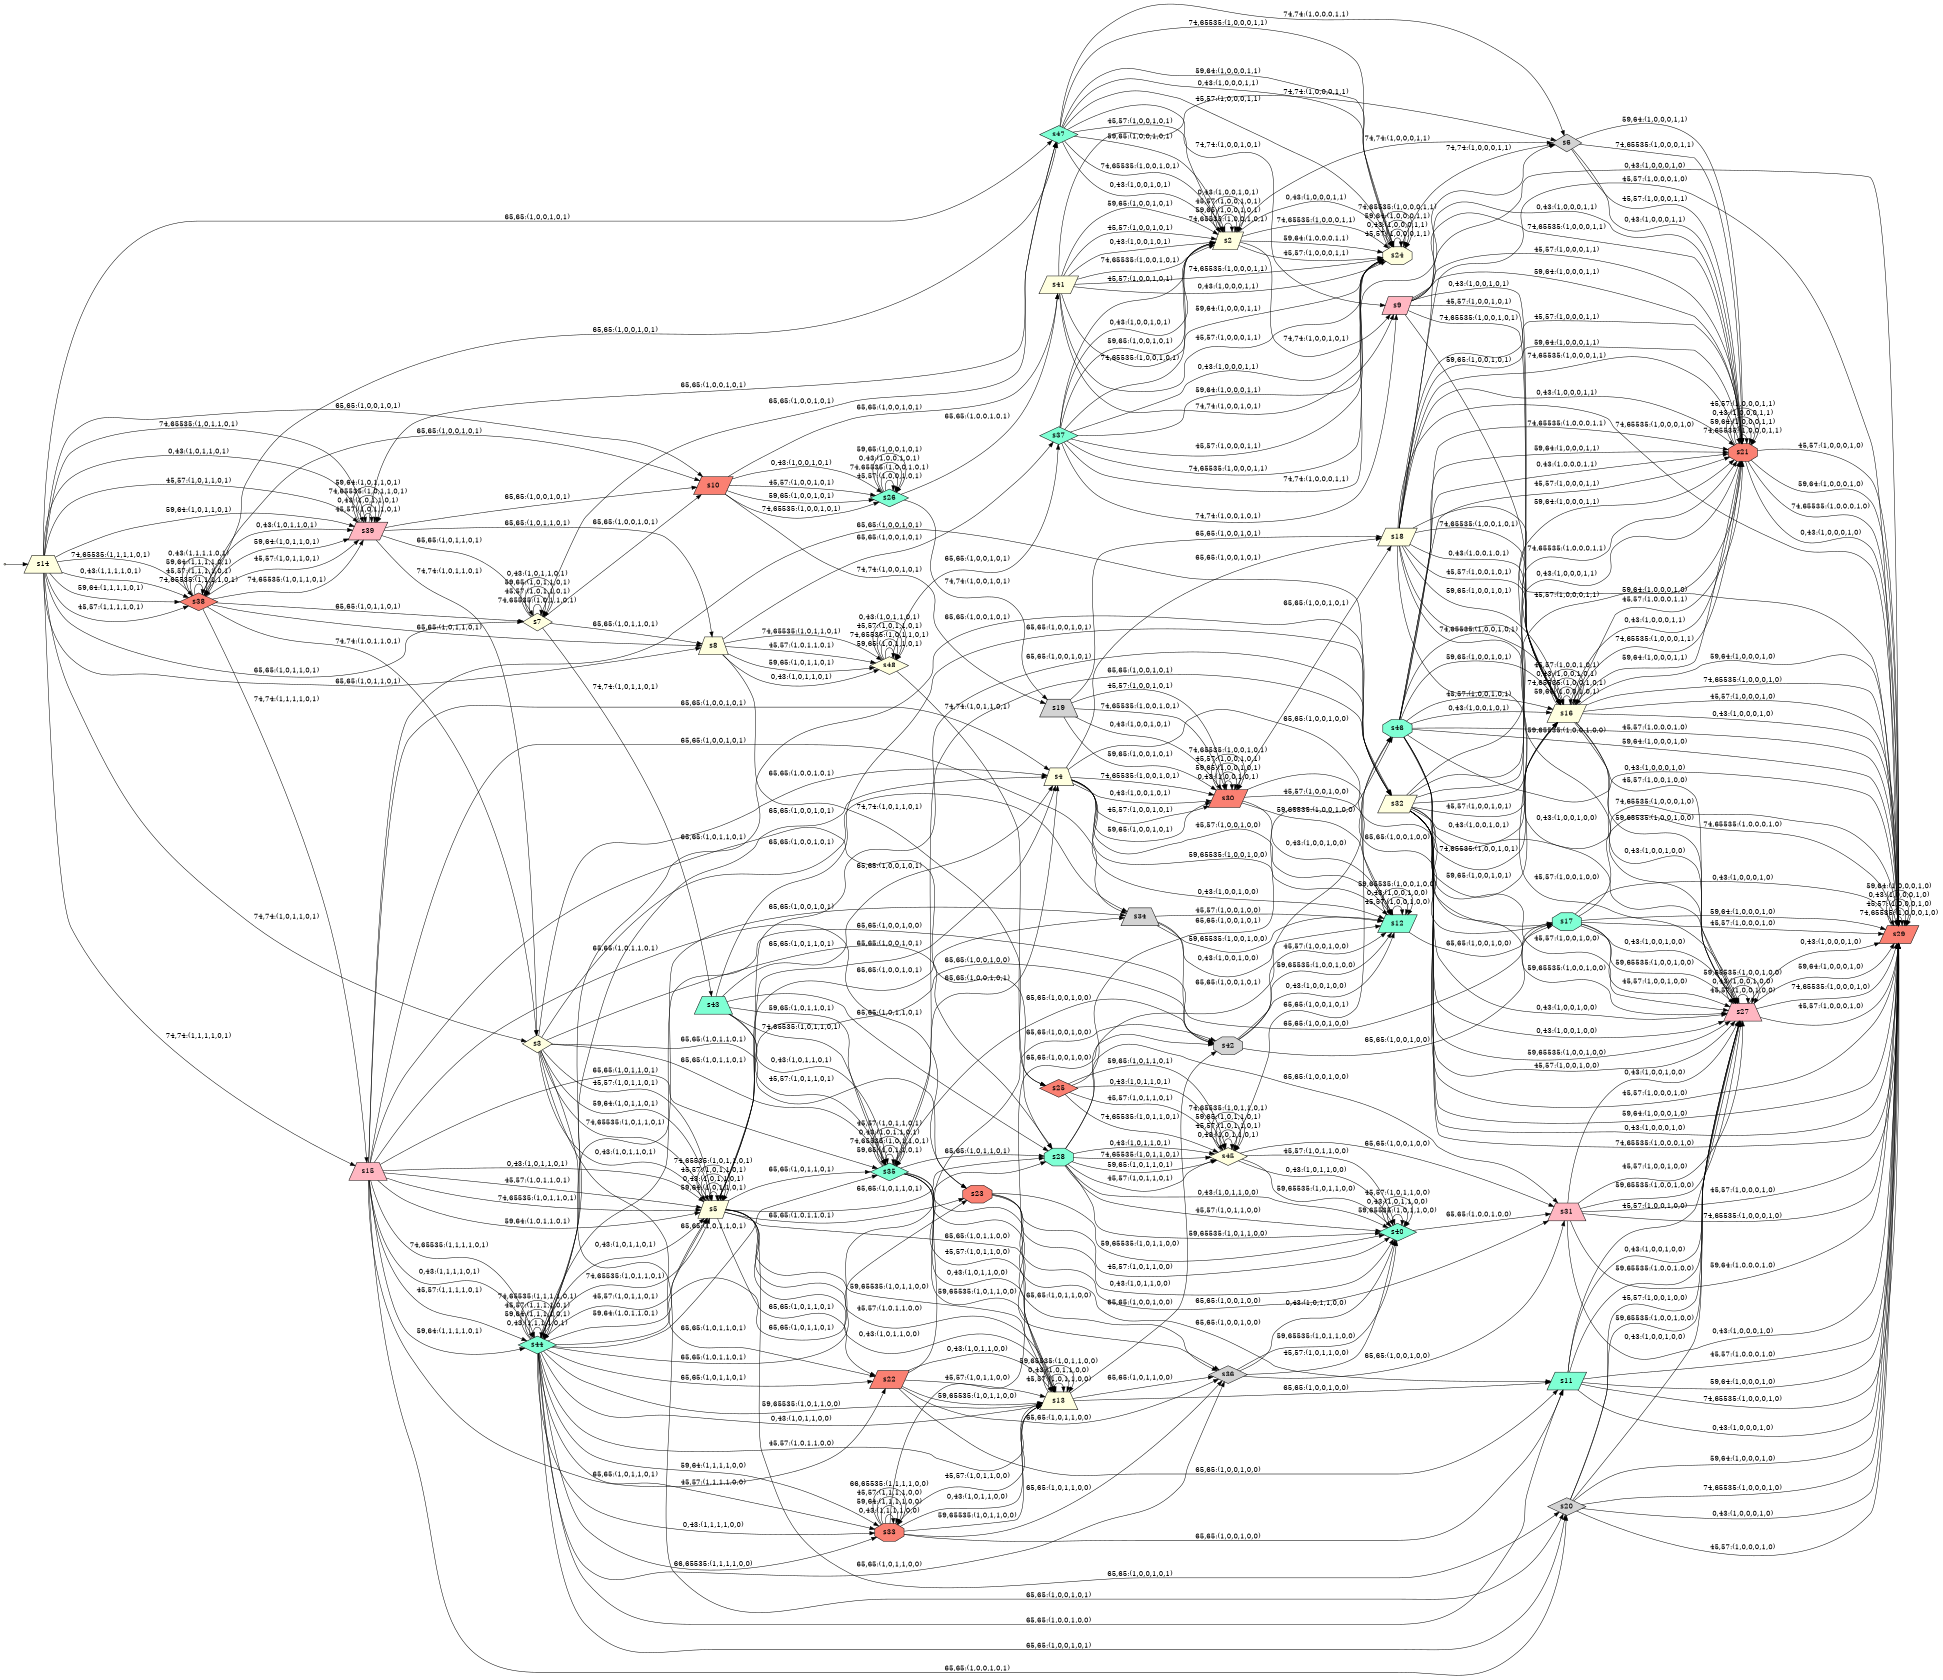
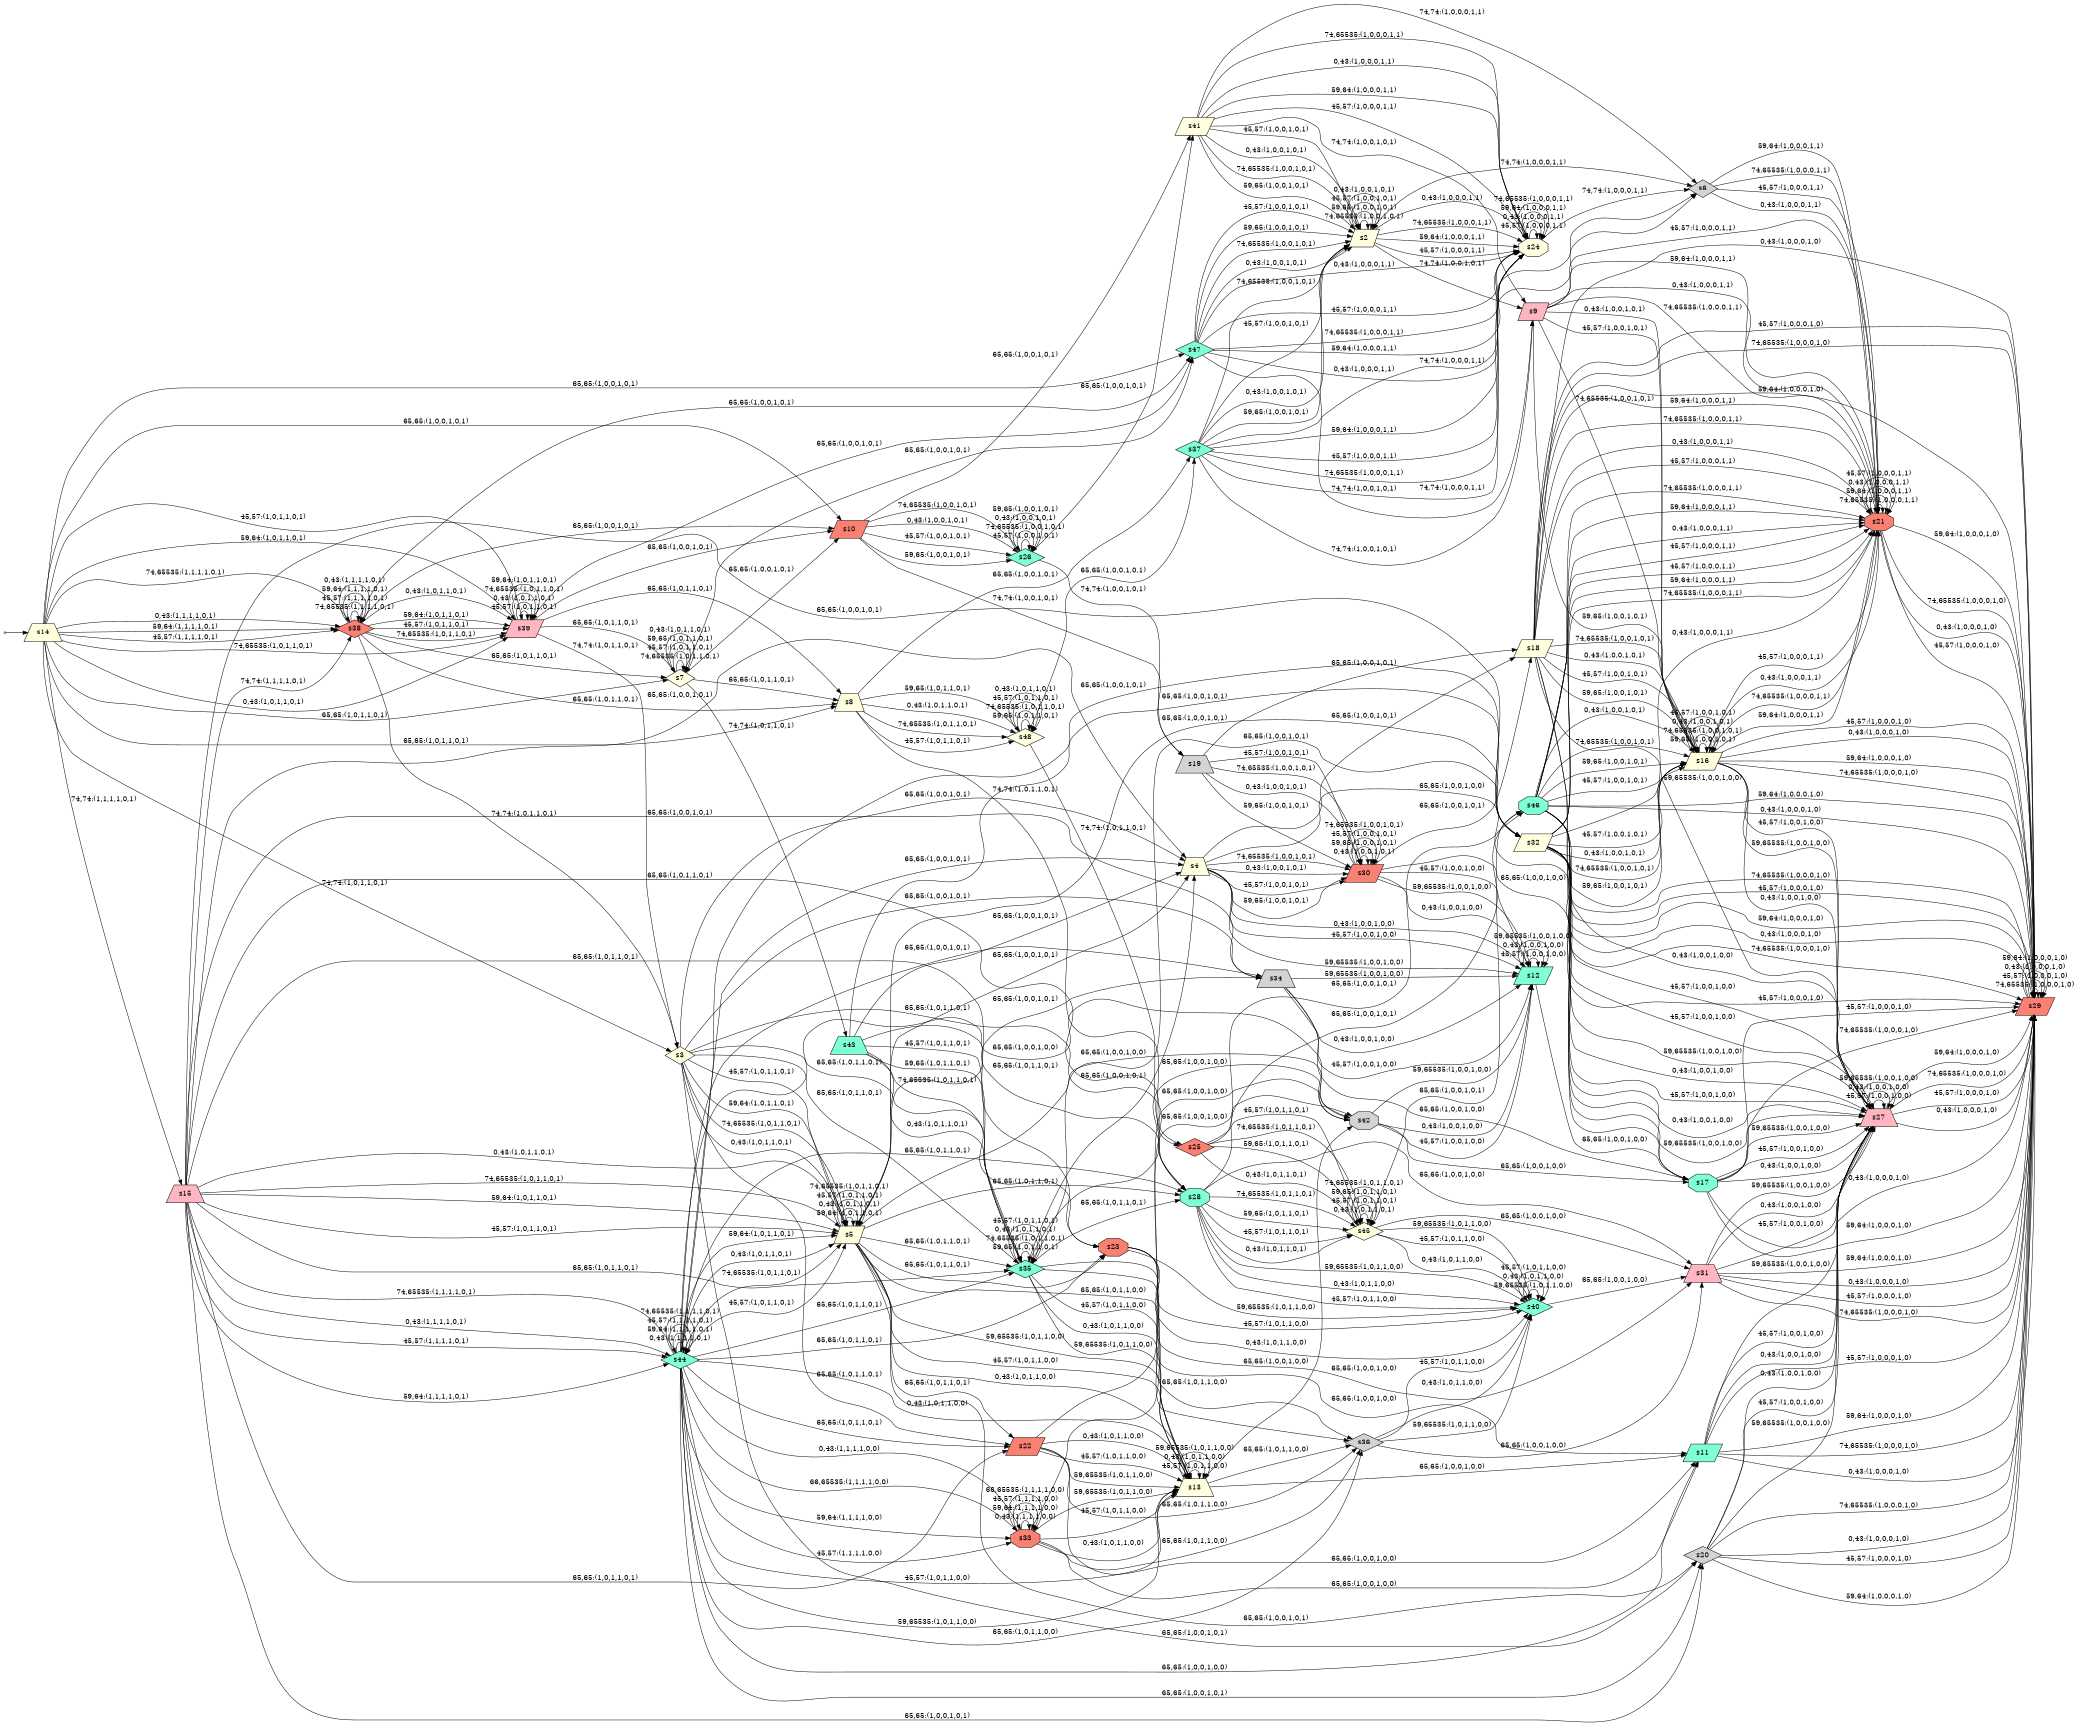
(315, 874) -> (202, 868)
